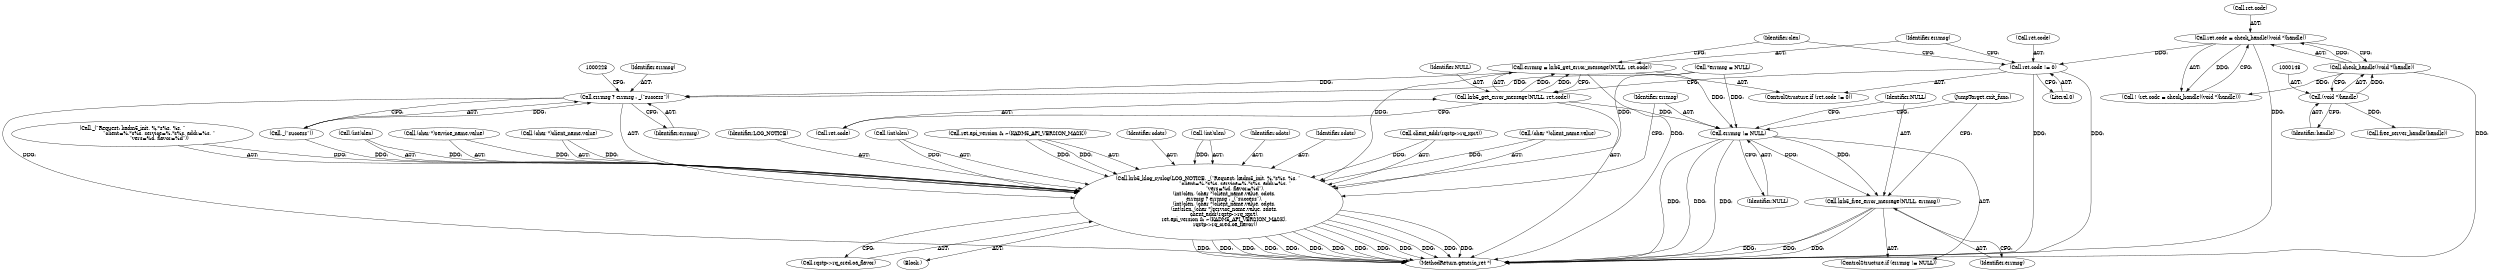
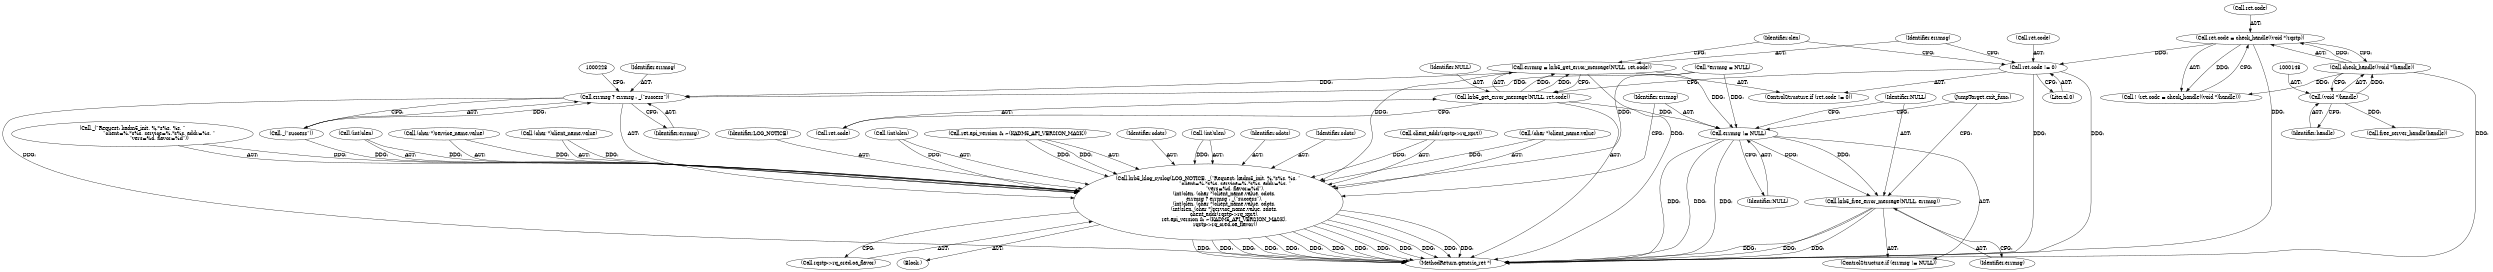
(2250, 38) -> (2250, 38)
